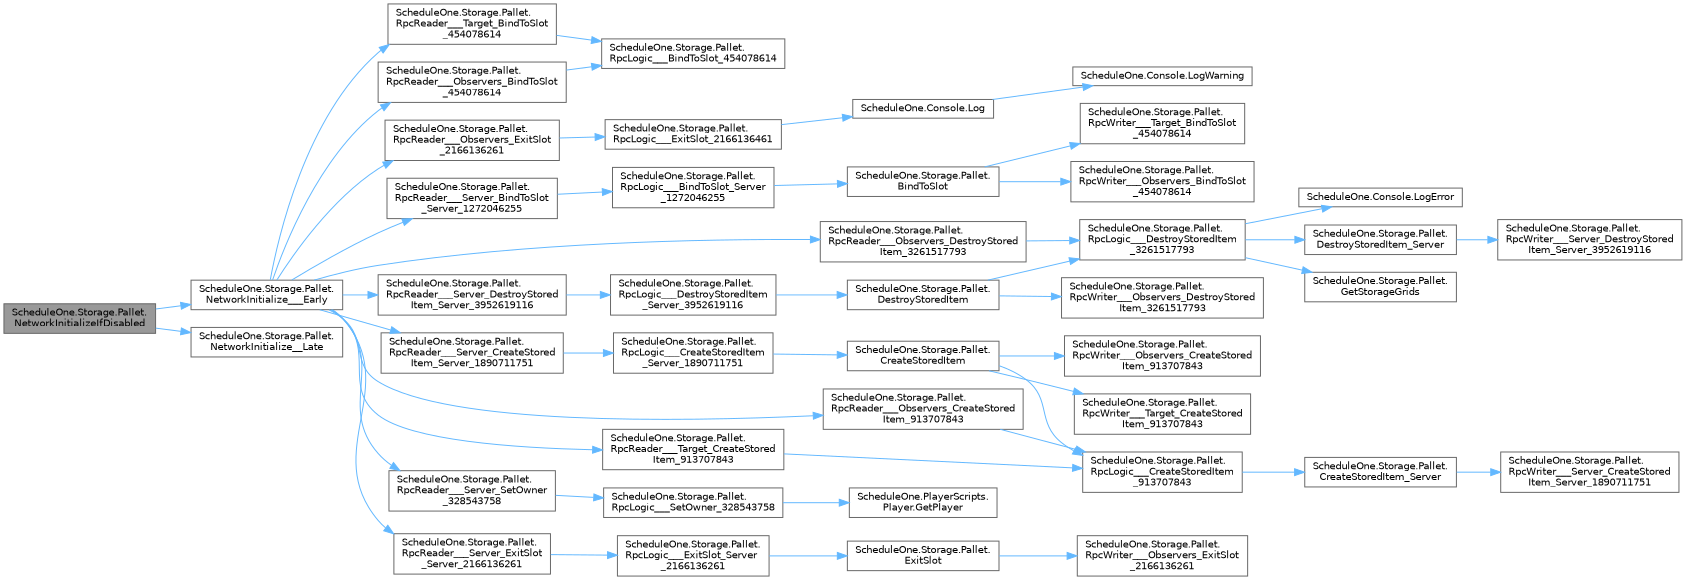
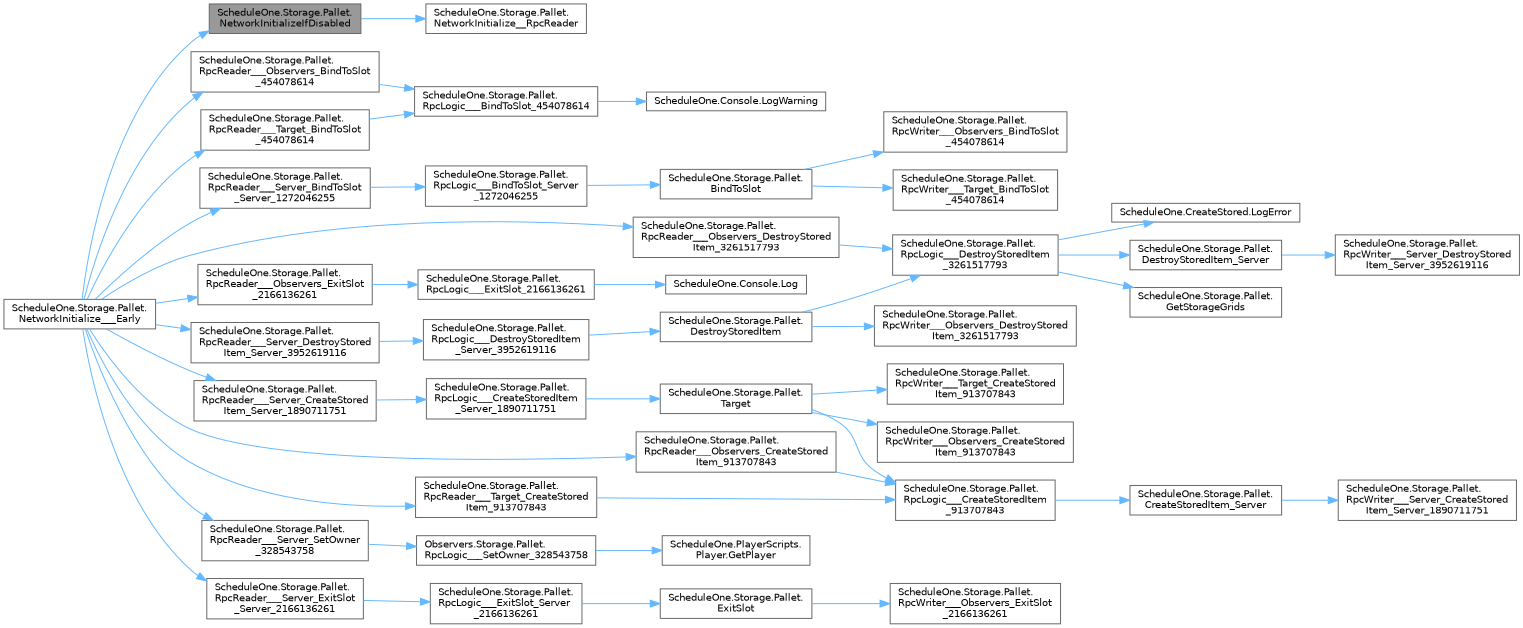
(1038, 93) -> (617, 101)
(693, 134) -> (506, 285)
(1381, 197) -> (1206, 213)
(168, 307) -> (117, 156)
(267, 342) -> (506, 19)
(923, 356) -> (736, 399)
(693, 503) -> (506, 550)
